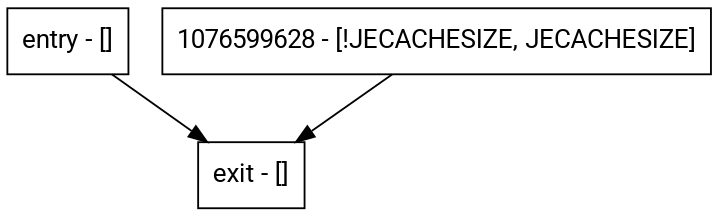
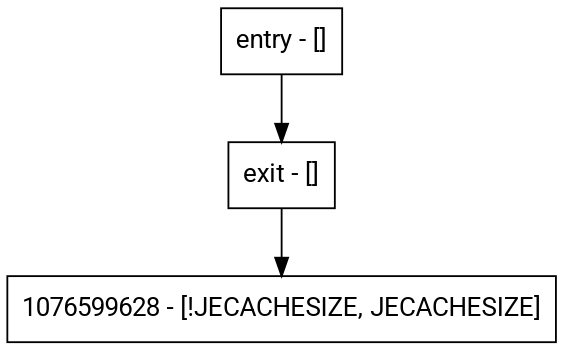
(352, 103) -> (282, 233)
